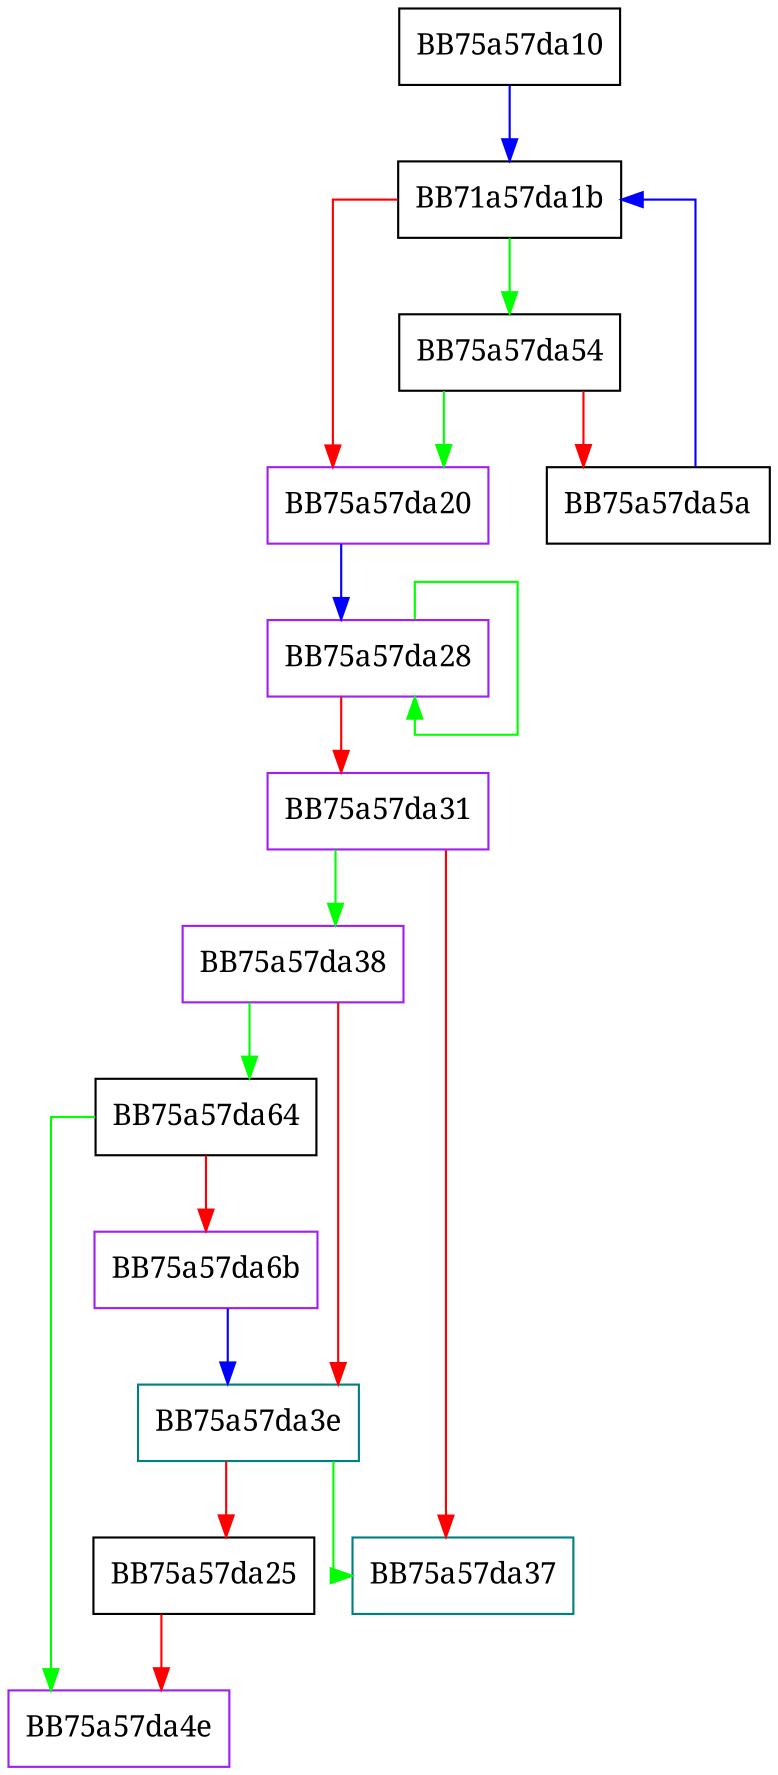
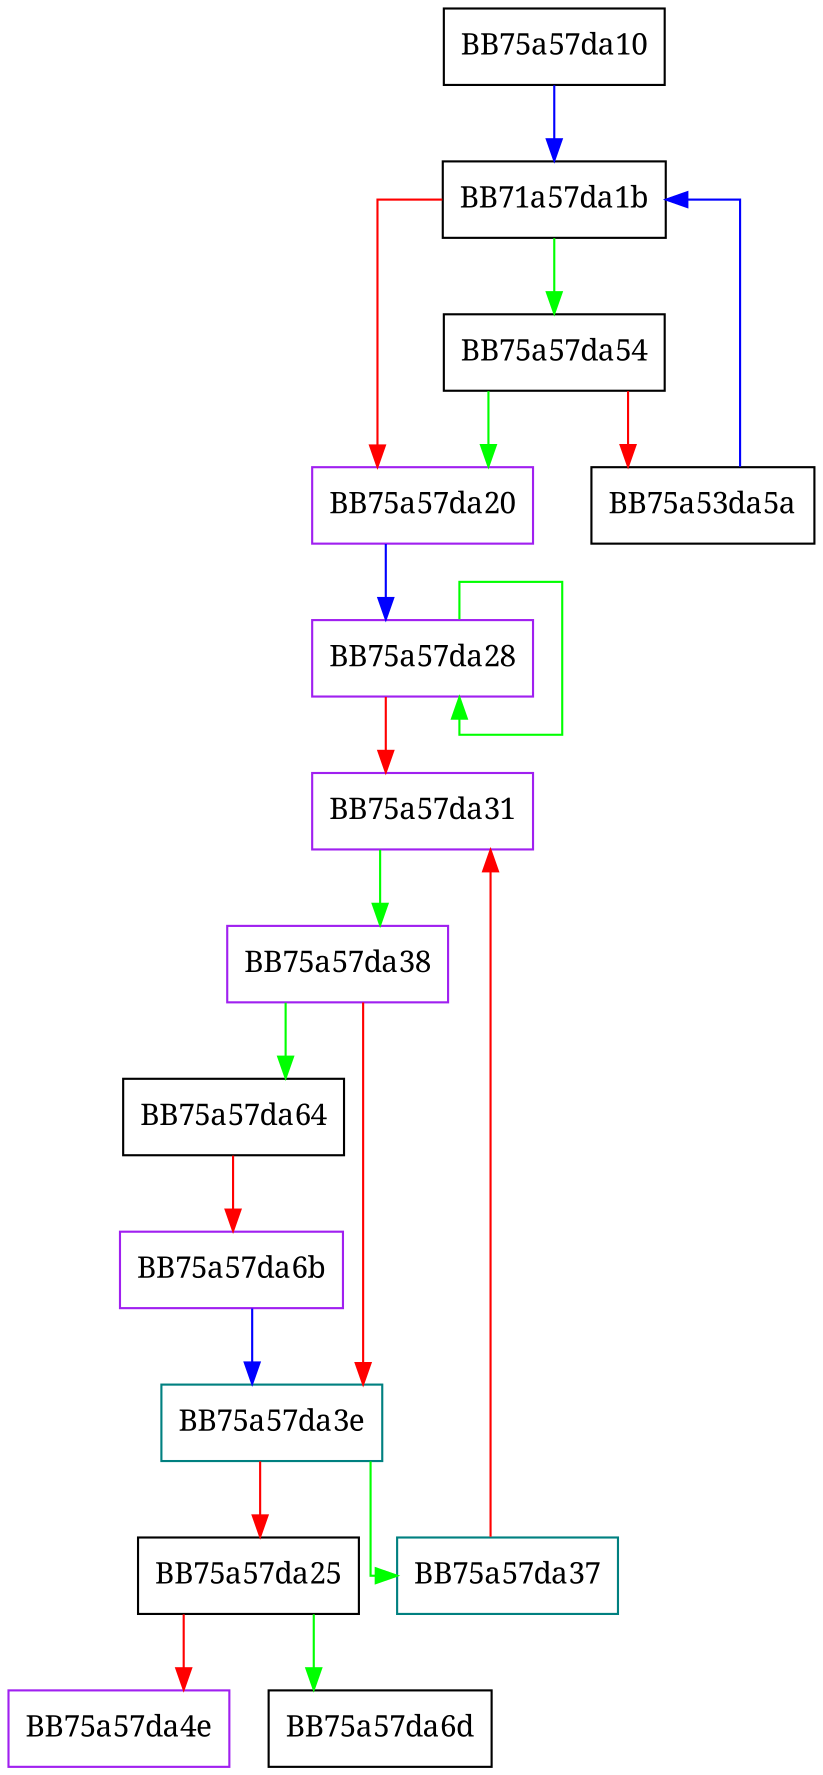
(658, 505) -> (703, 505)
(446, 1183) -> (491, 1204)
(51, 1371) -> none
none -> (380, 1729)
